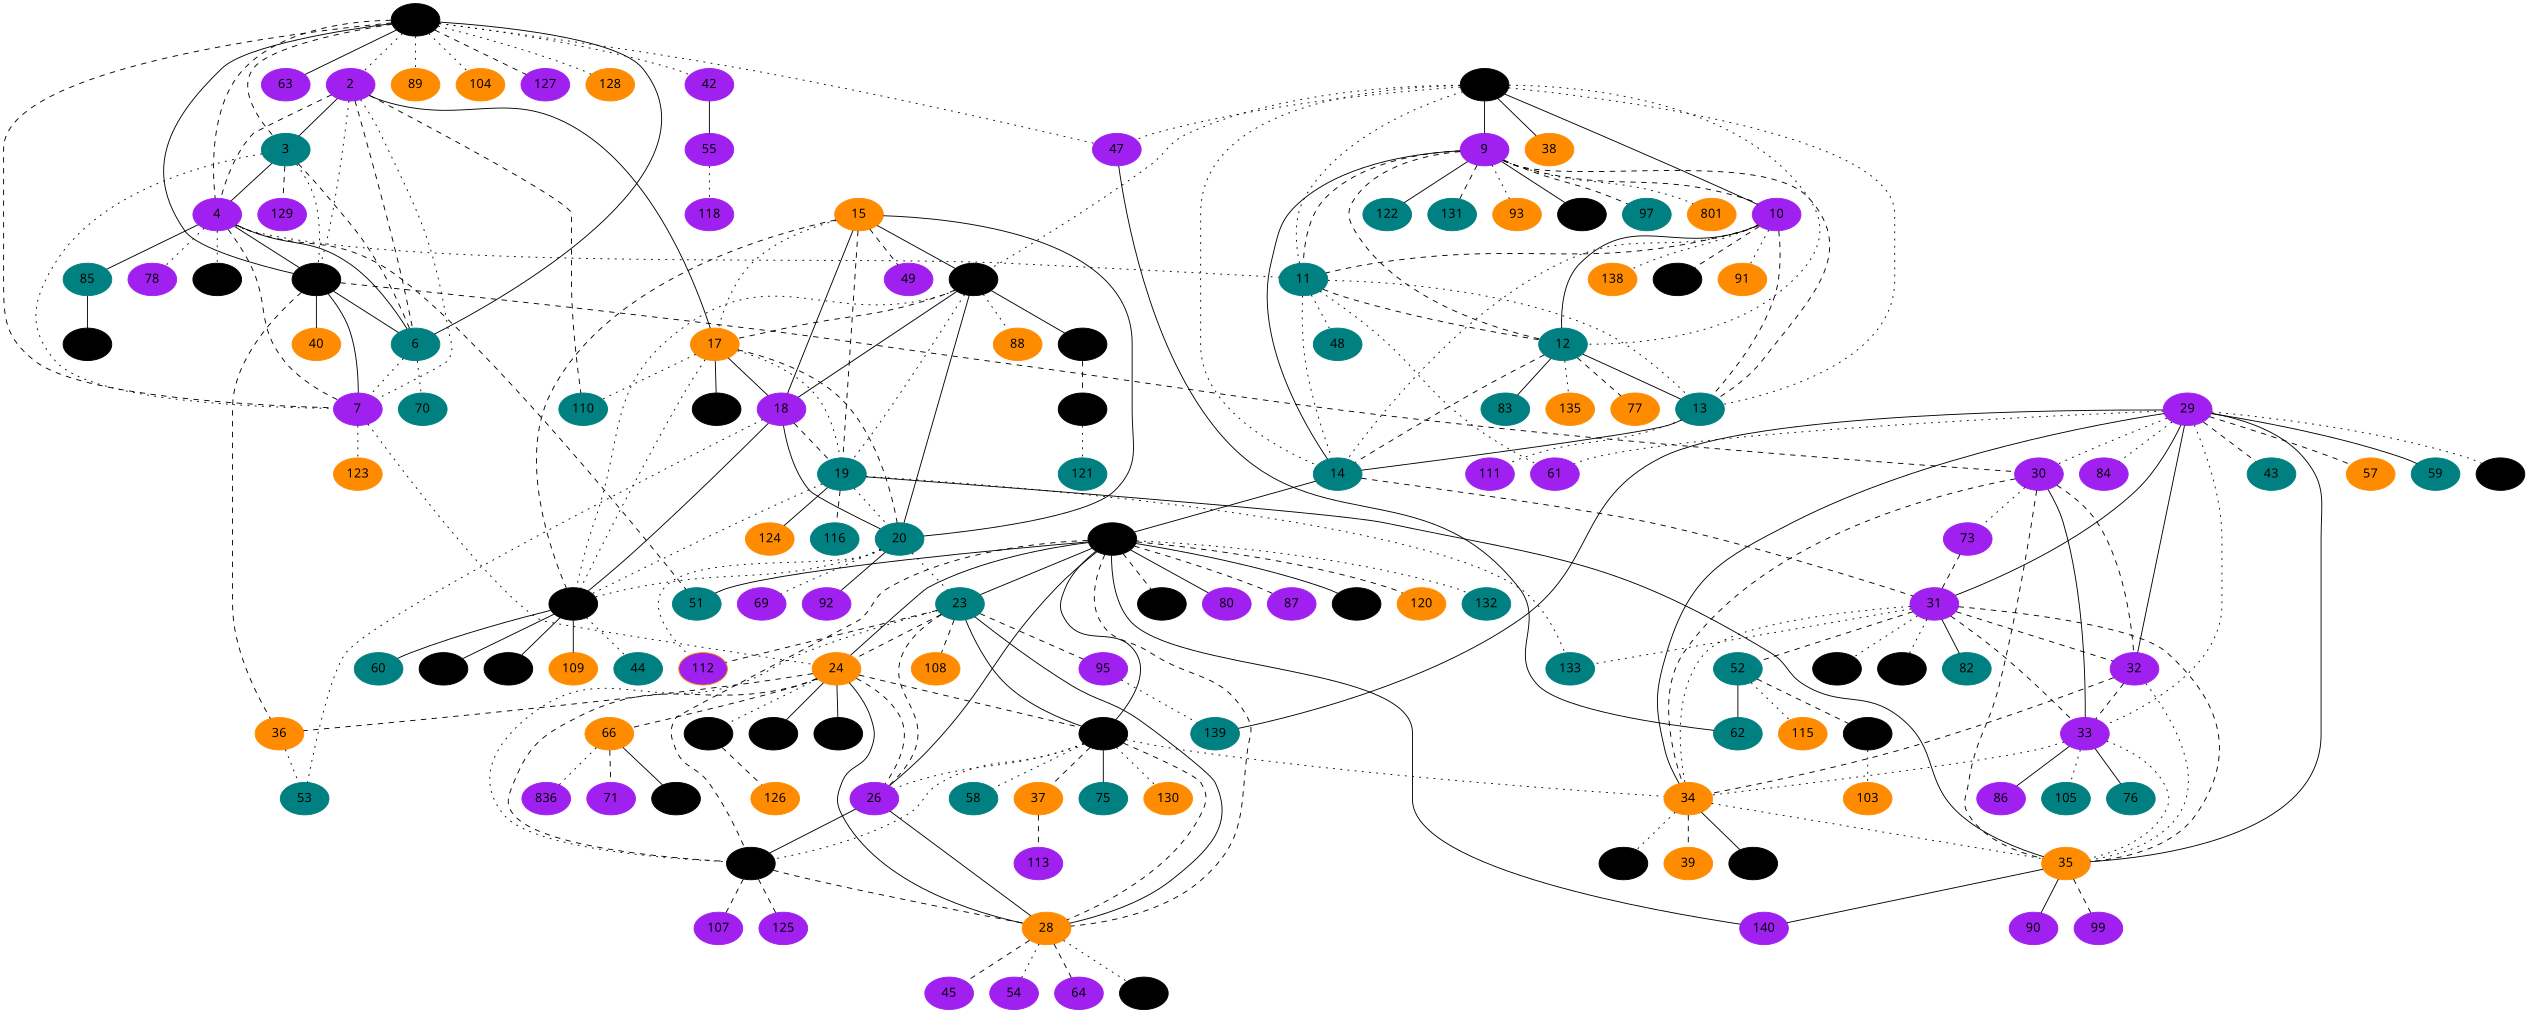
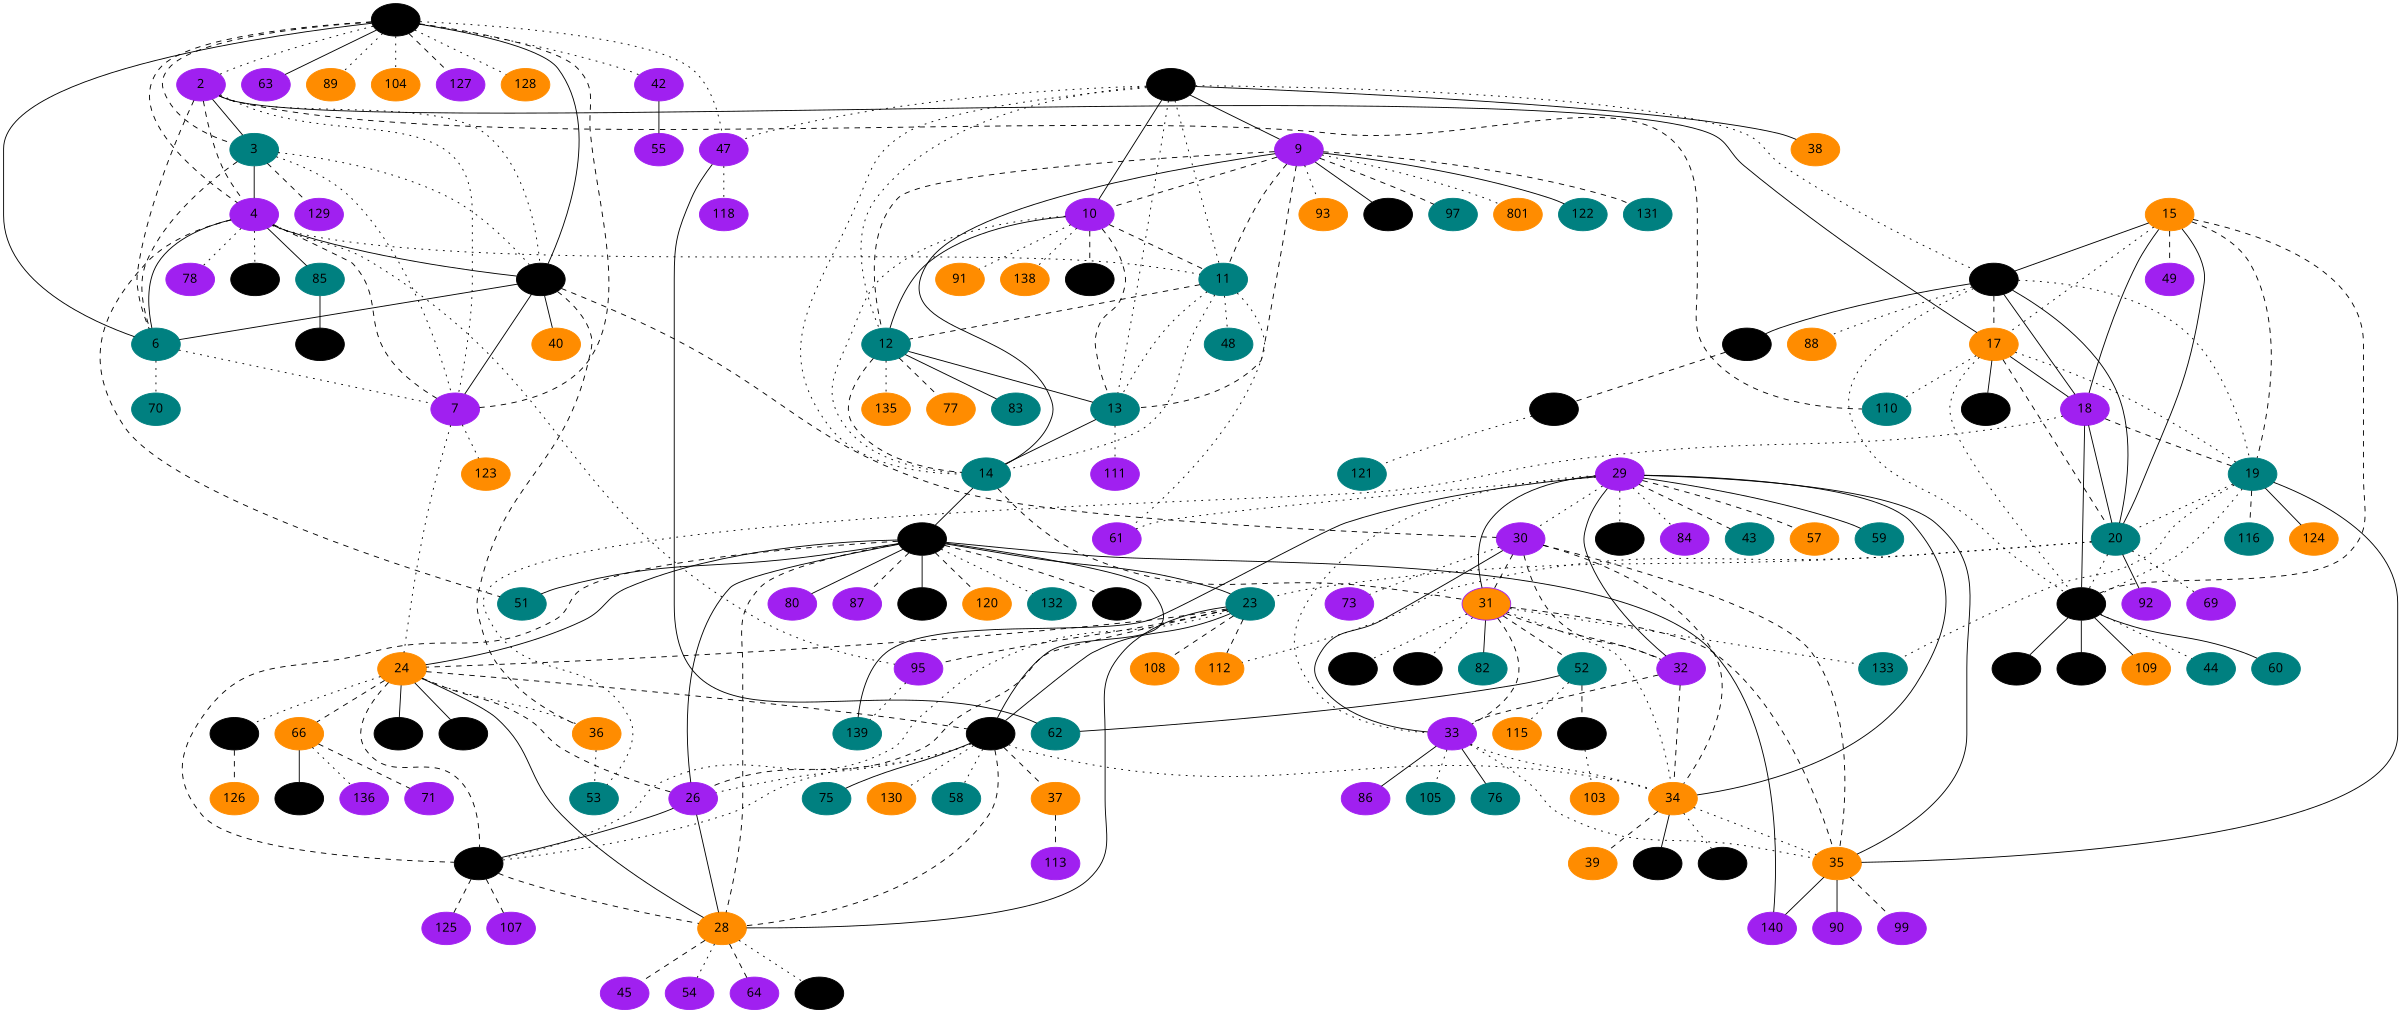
(709, 182) -> (724, 182)
none -> (576, 458)
(1951, 572) -> (1503, 572)
(1934, 604) -> (1486, 604)
(703, 669) -> (1220, 669)
(559, 706) -> (511, 704)
(2186, 796) -> none
(546, 799) -> (364, 799)
